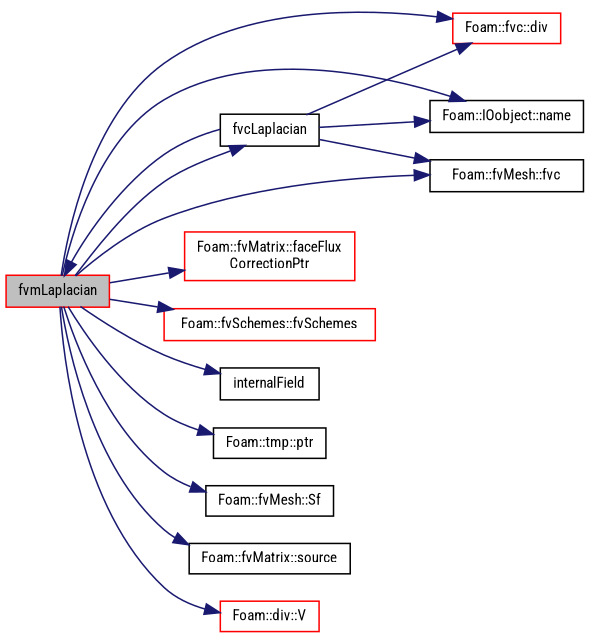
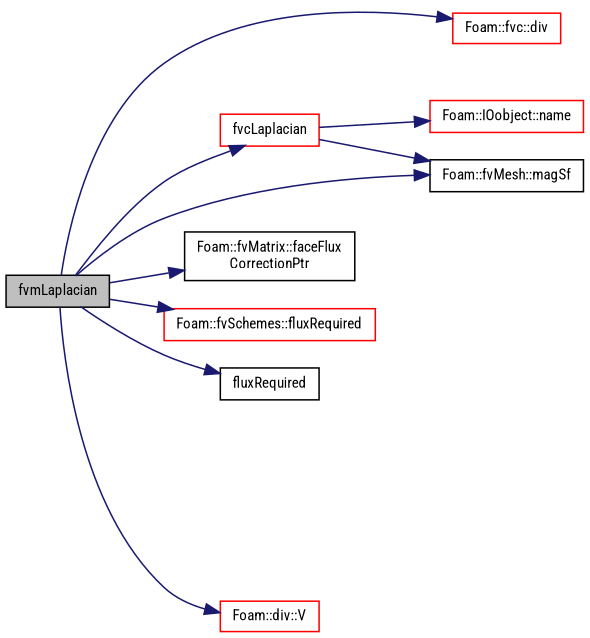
(203, 82) -> none
(370, 87) -> none
(507, 116) -> (507, 116)
(270, 130) -> (270, 130)
(507, 176) -> (507, 176)
(133, 181) -> none
(270, 256) -> (270, 256)
(58, 291) -> (58, 291)
(270, 325) -> (270, 325)
(270, 384) -> (270, 384)
(270, 443) -> none
(270, 501) -> none
(270, 559) -> none
